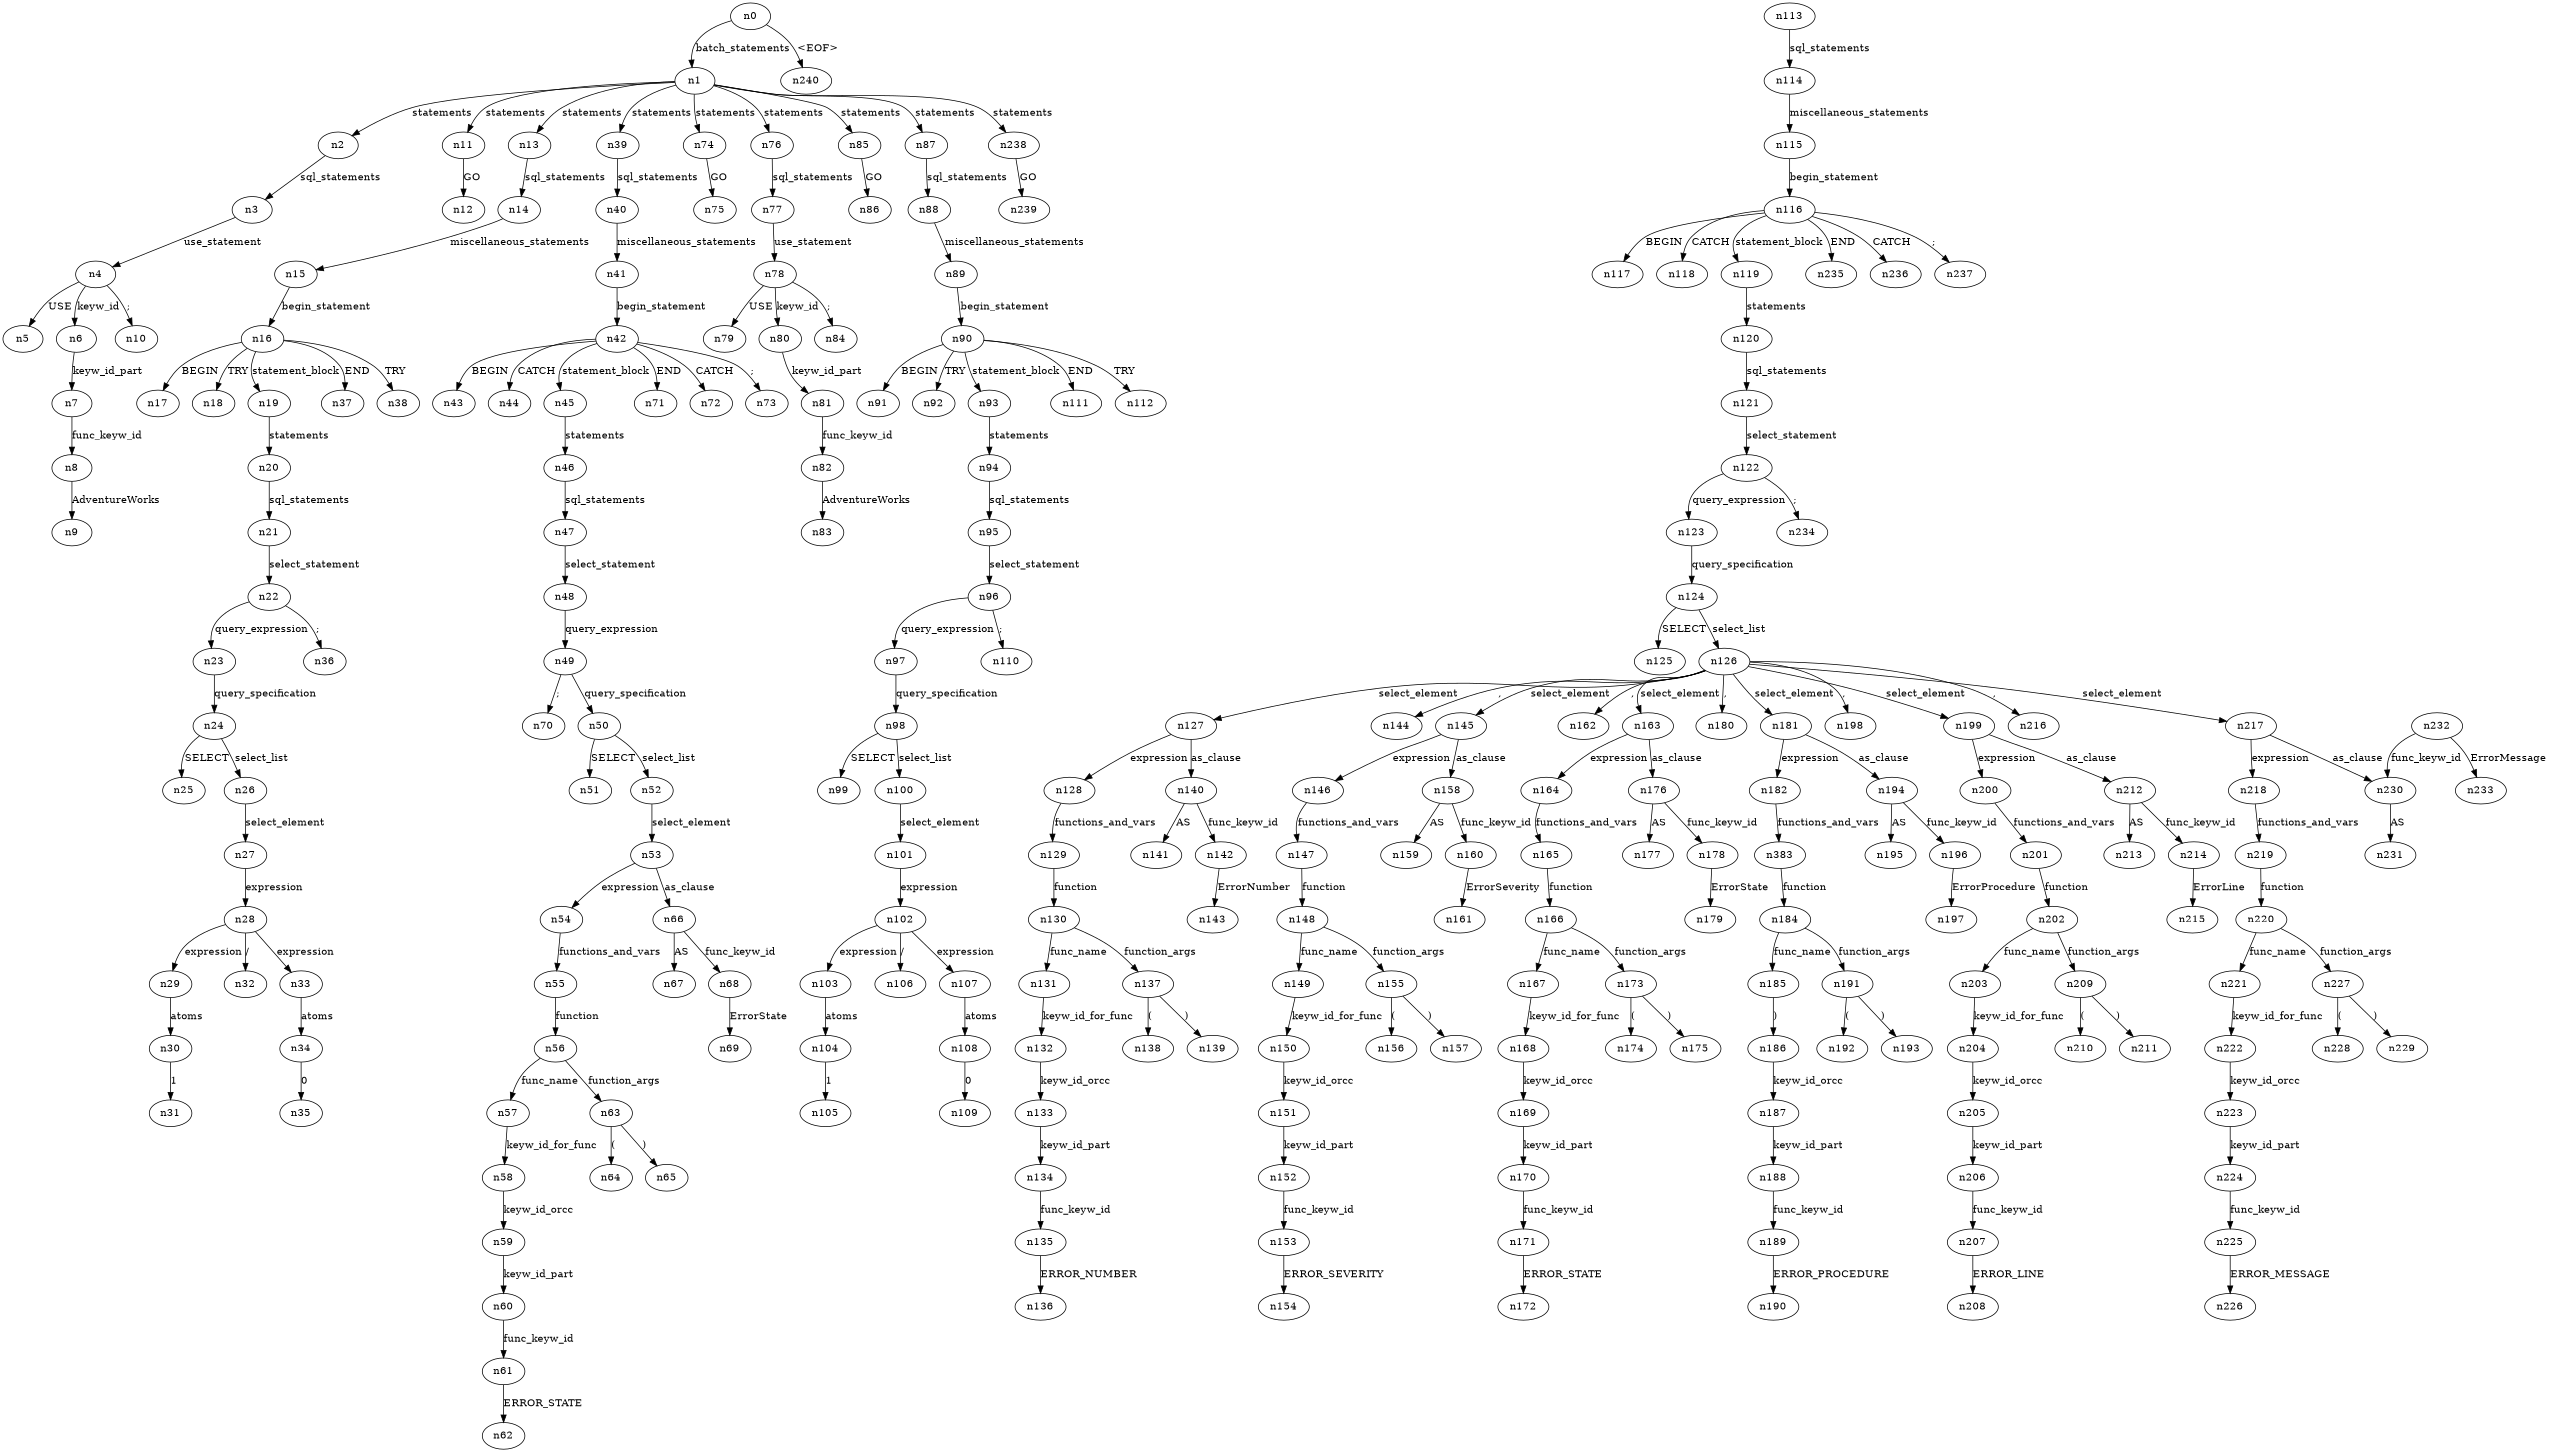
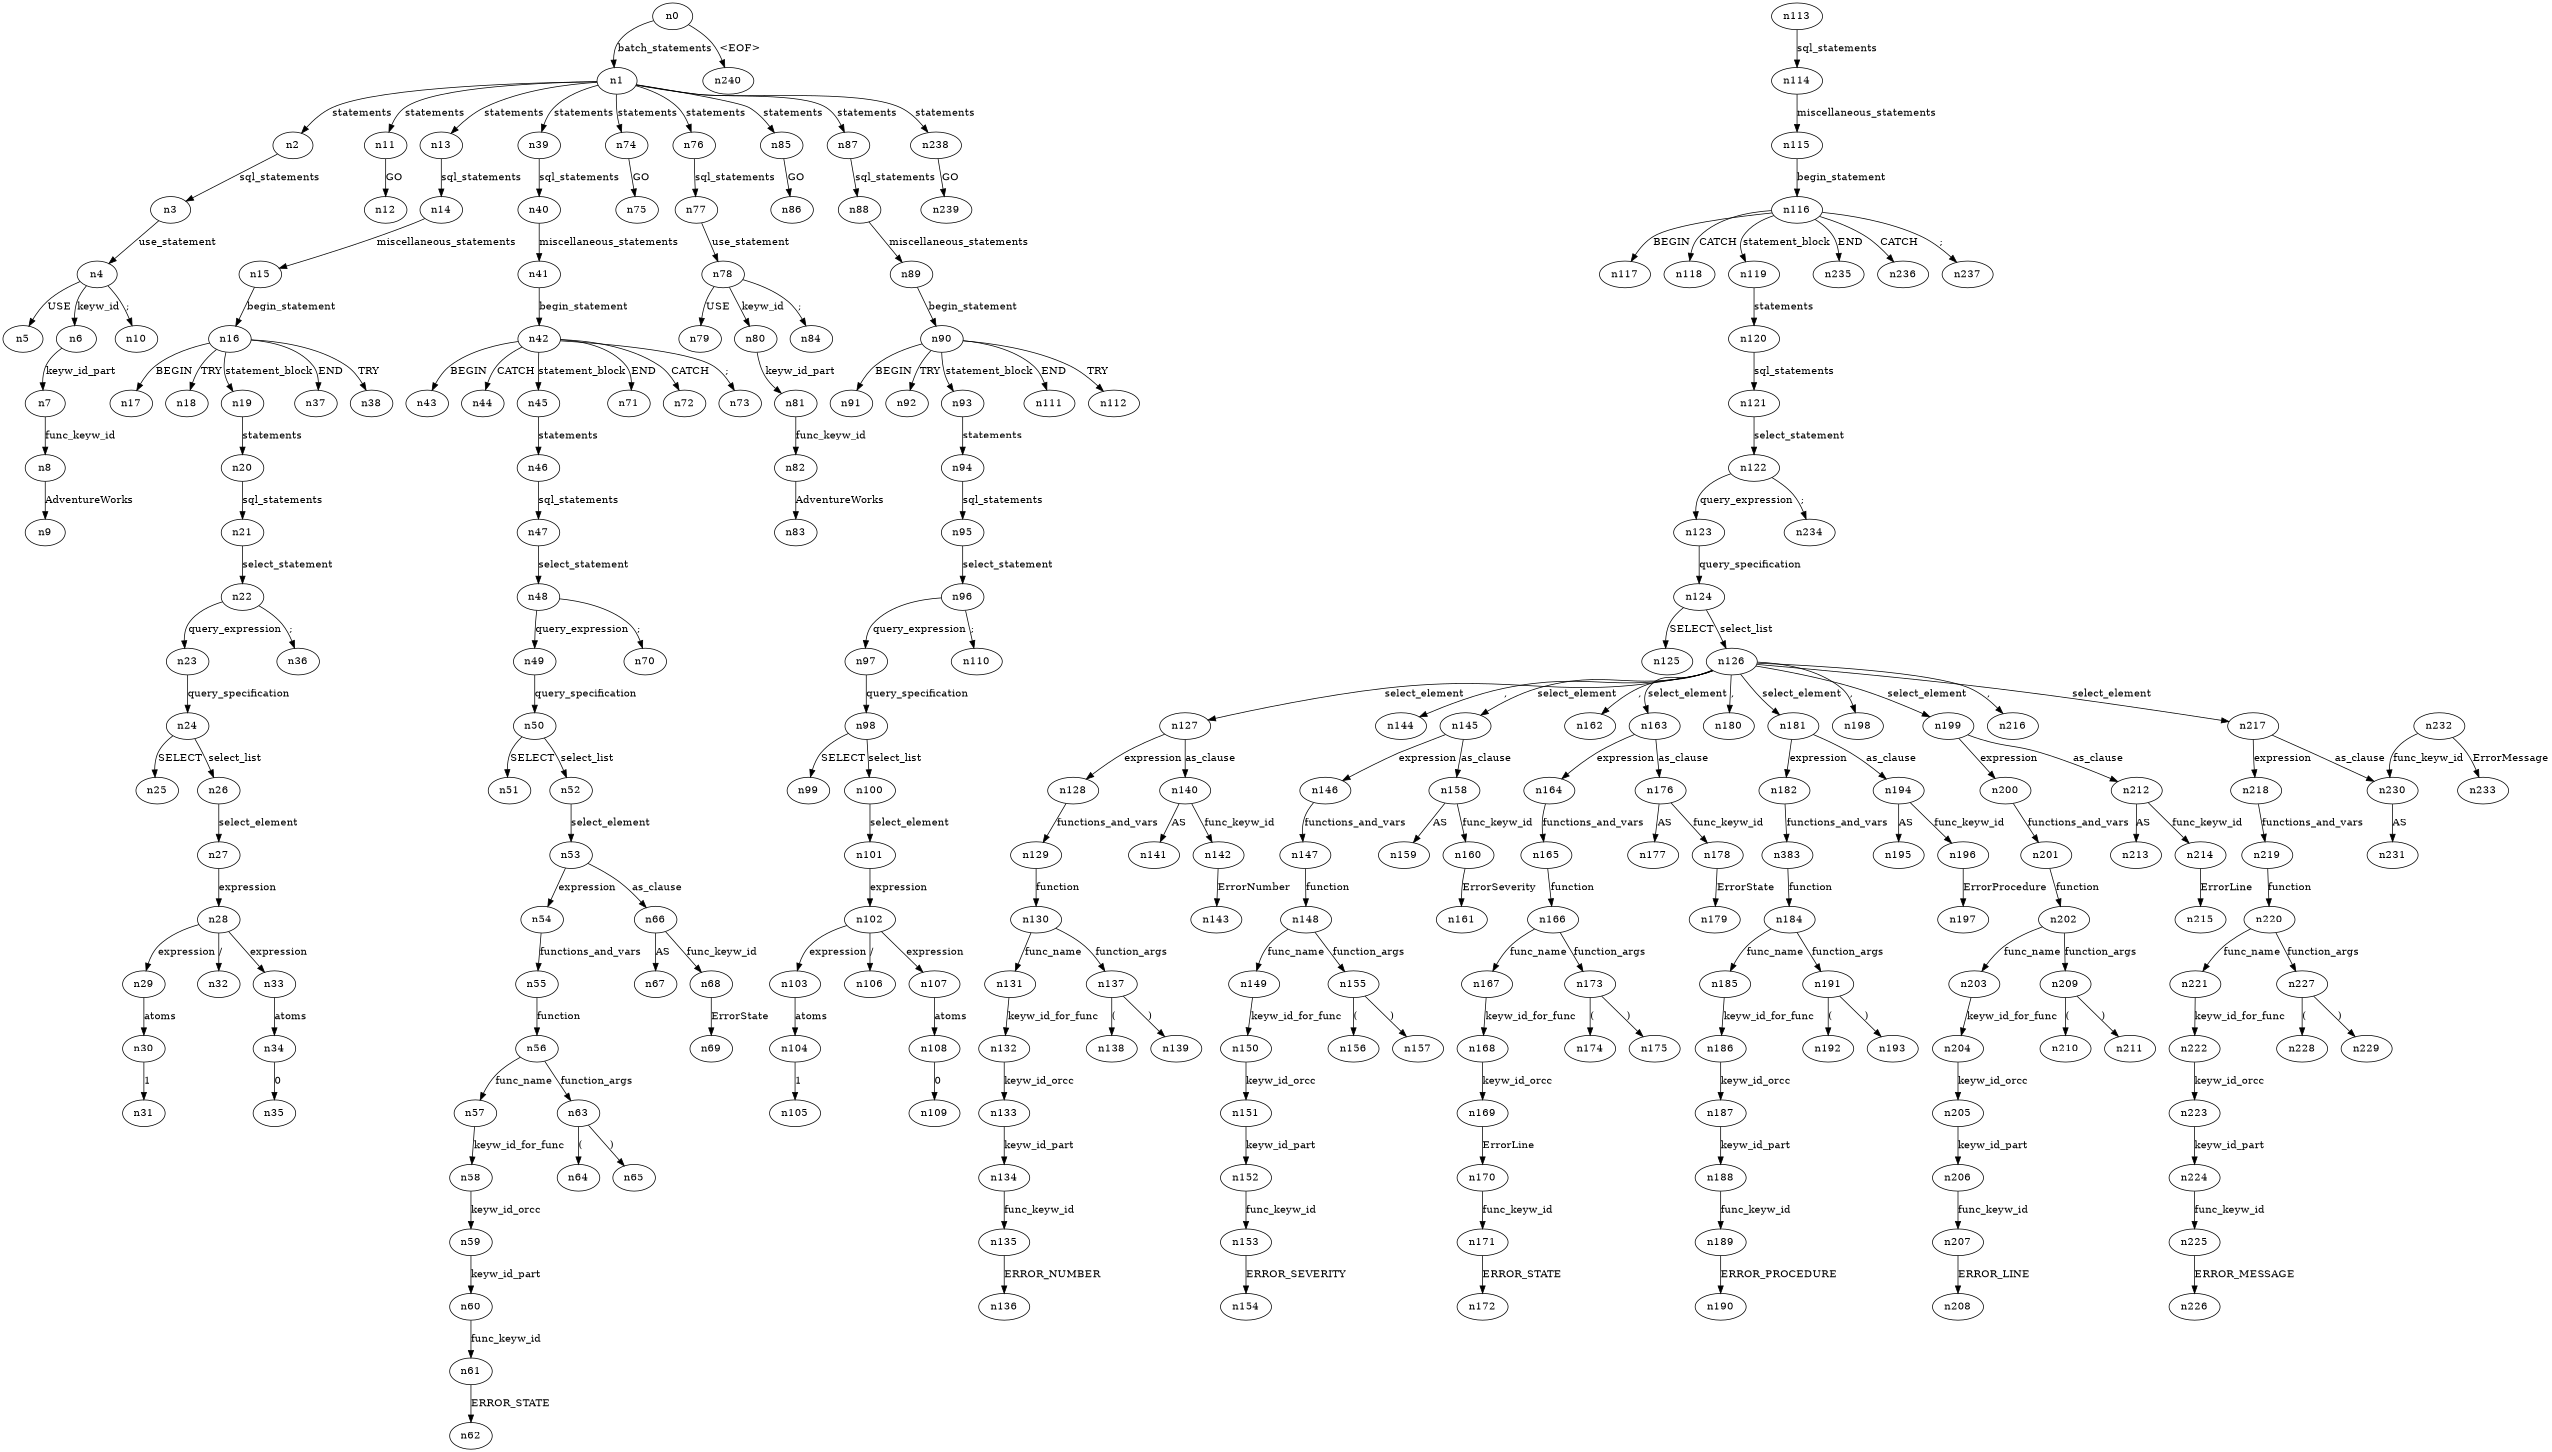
(556, 690) -> (606, 610)
(1776, 1016) -> (1769, 1016)
(1558, 1146) -> (1509, 1146)
